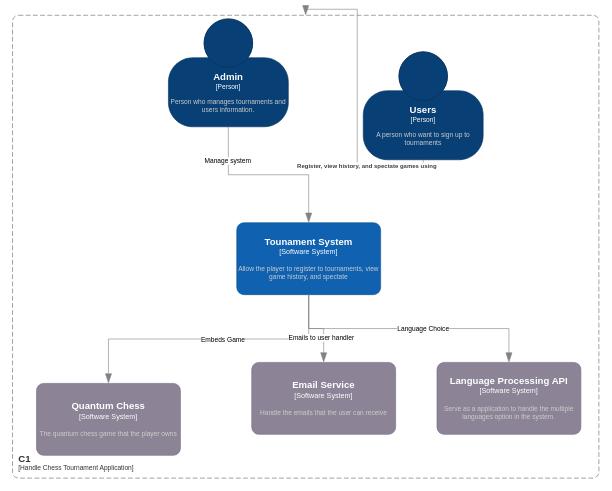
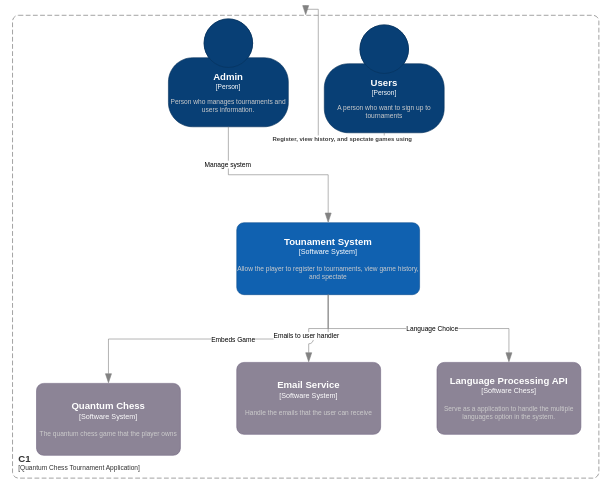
(423, 106) -> (384, 79)
(309, 259) -> (328, 259)
(324, 399) -> (309, 399)
(509, 399) -> (509, 399)
(81, 464) -> (83, 464)
